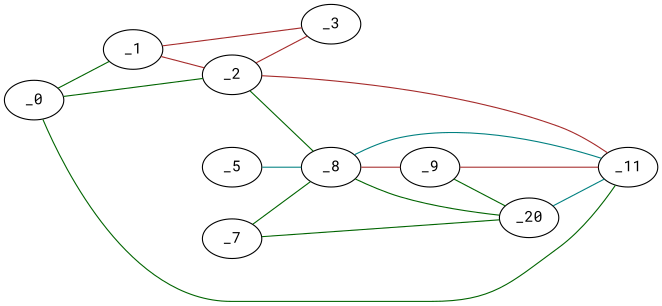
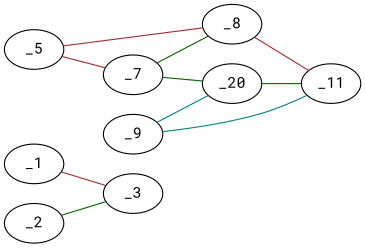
(282, 49) -> (84, 208)
none -> (84, 62)
(183, 62) -> none
(440, 96) -> none
(34, 100) -> none
(282, 121) -> none
(477, 134) -> (282, 54)
(282, 167) -> (133, 37)
(381, 167) -> none
(529, 167) -> (237, 120)
(579, 192) -> (282, 84)
(480, 193) -> (183, 109)
(426, 203) -> none
